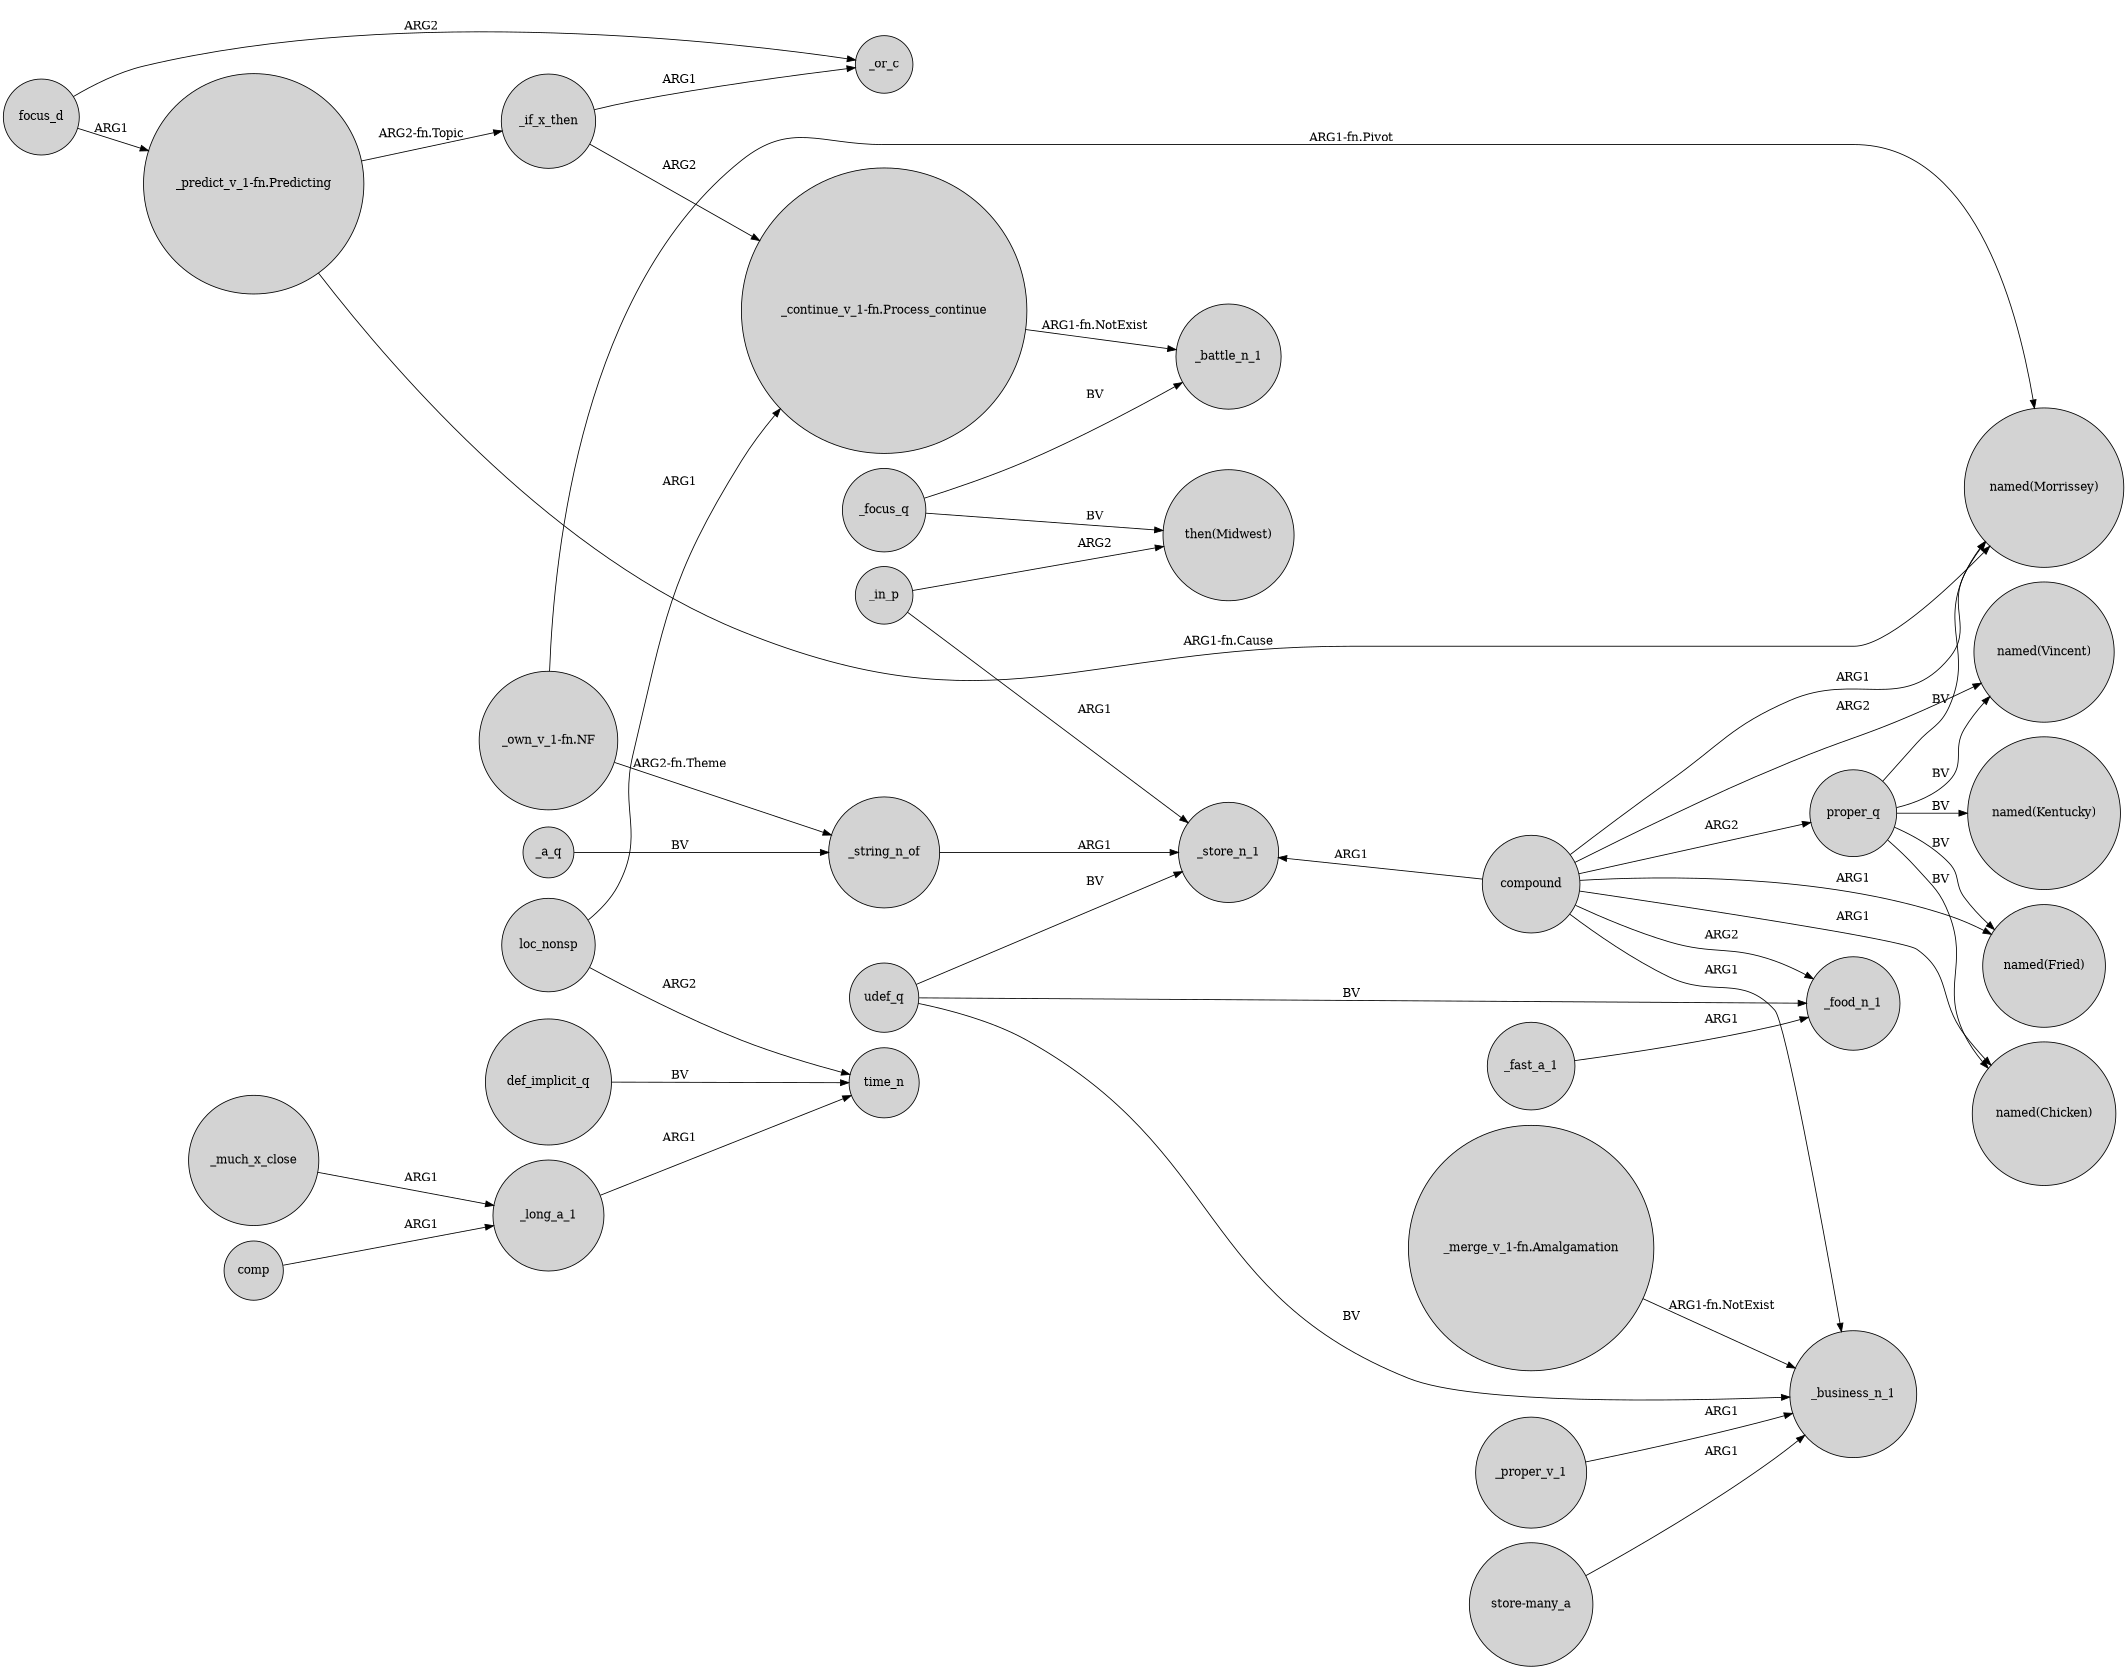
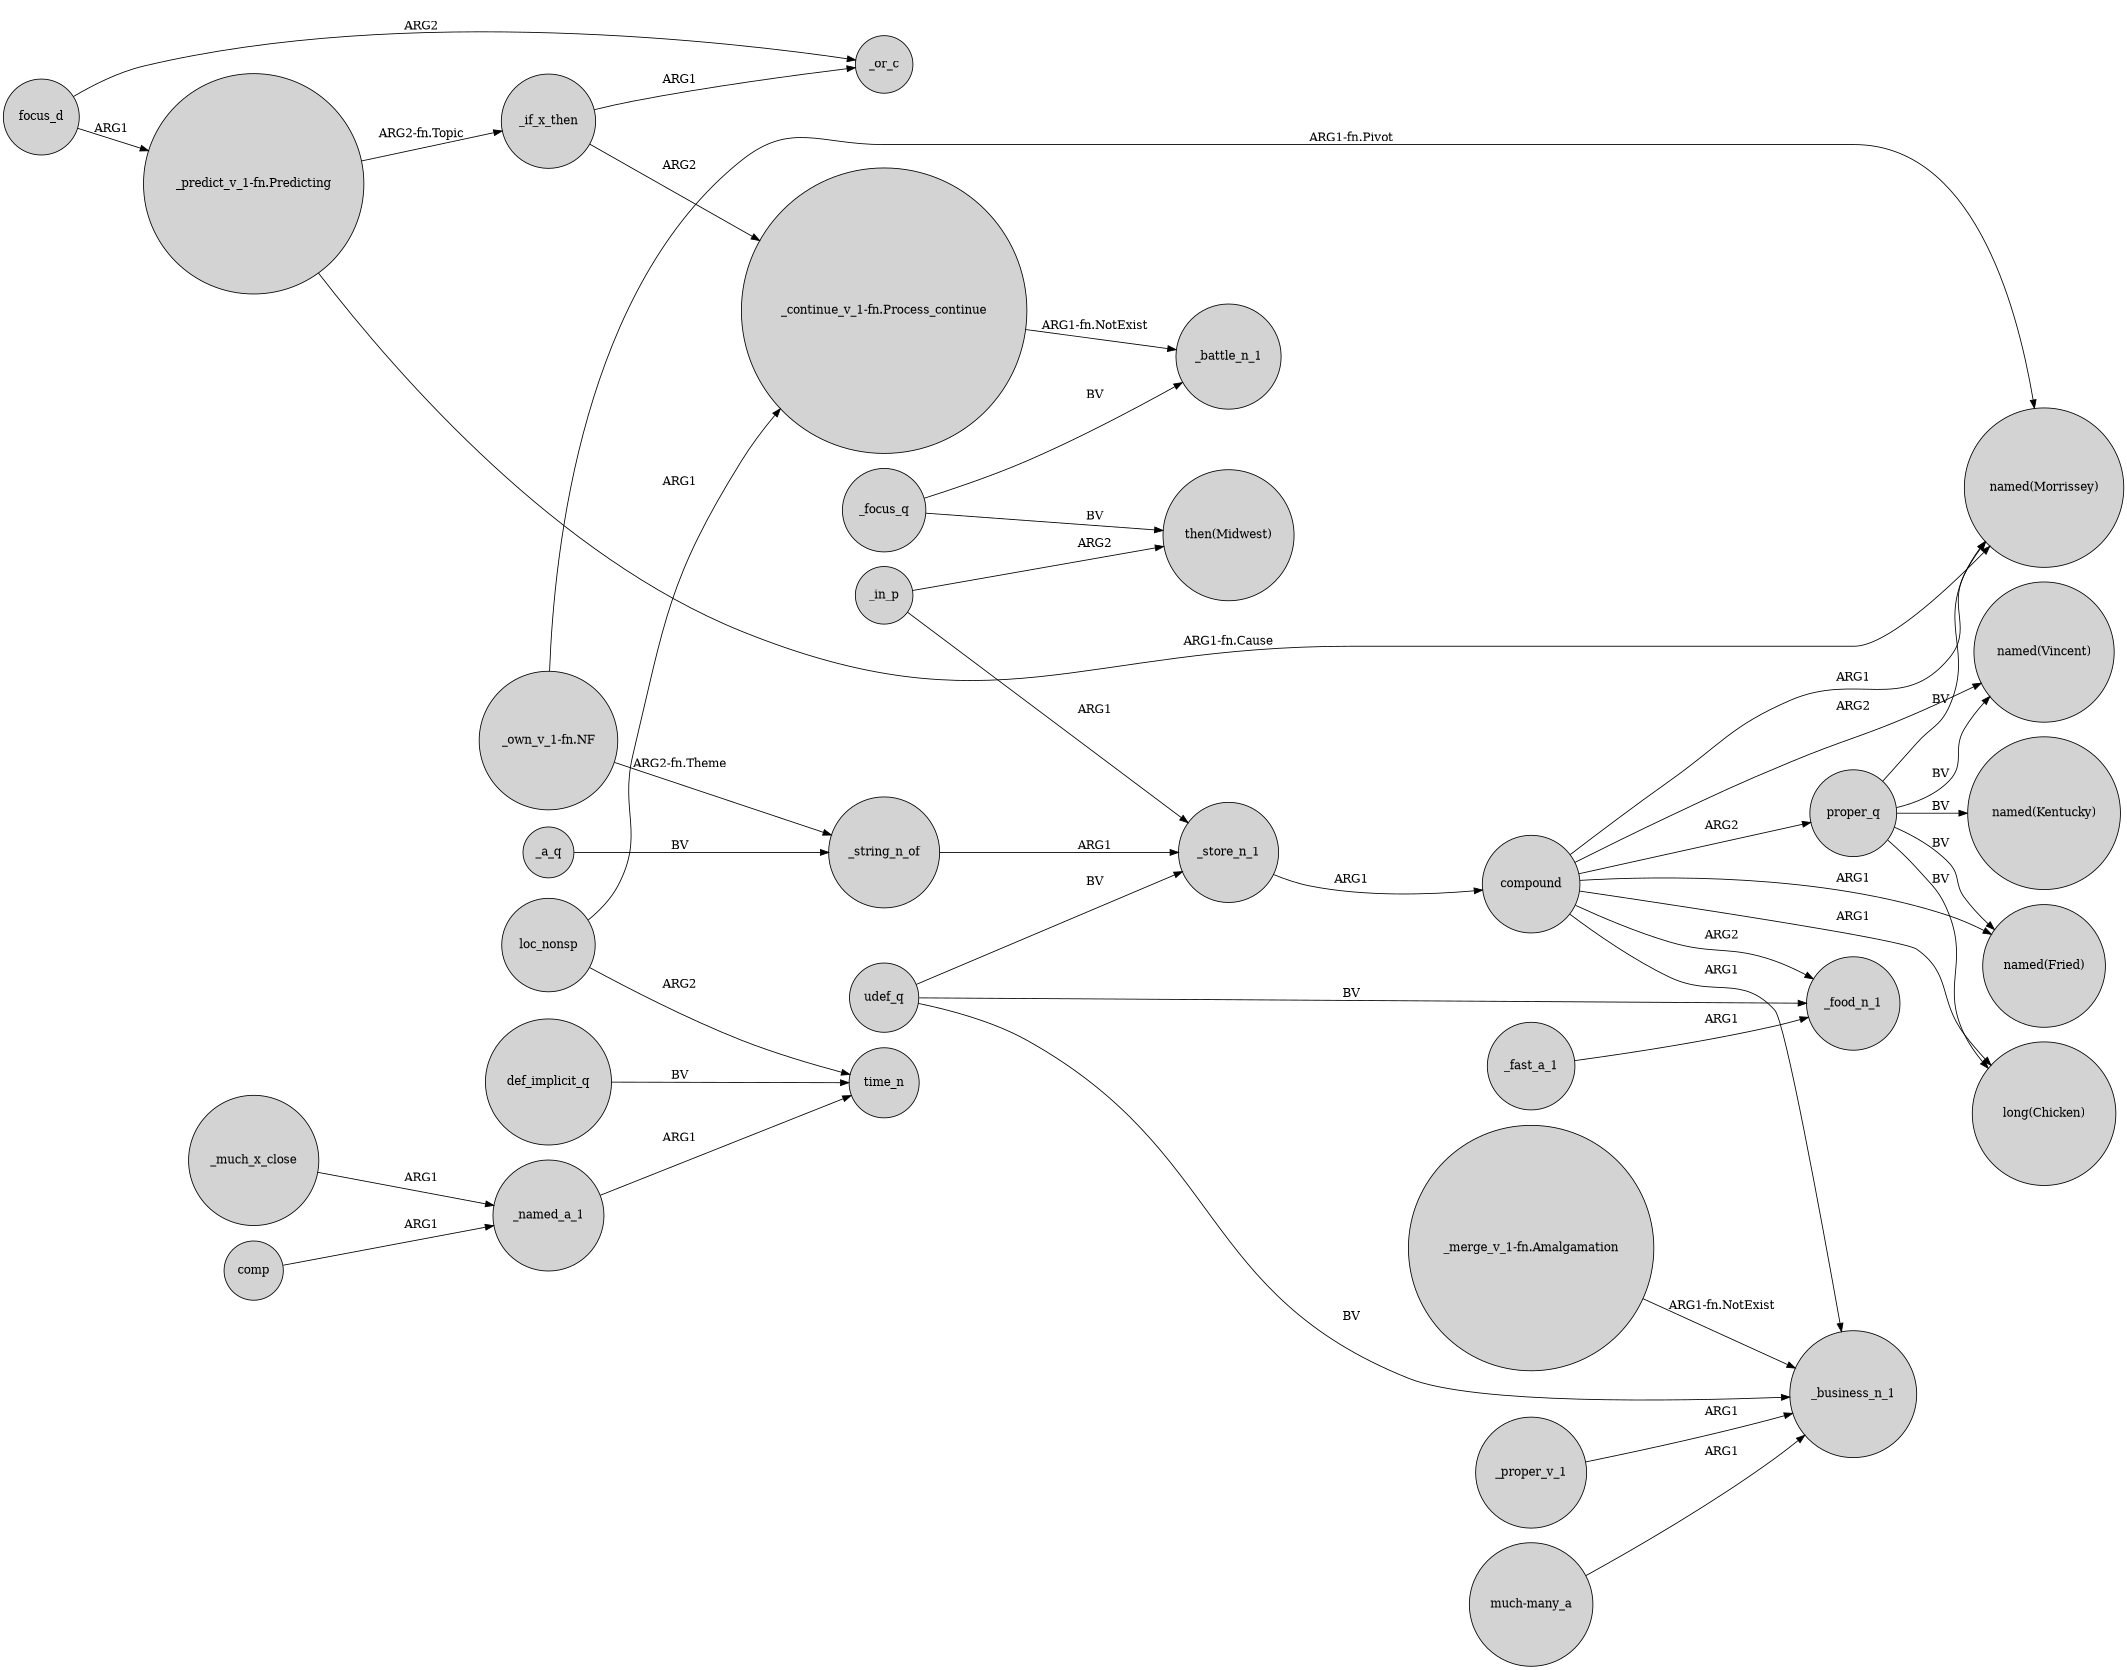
(1385, 869) -> (1373, 893)
(2044, 1114) -> (2044, 1114)
(548, 1216) -> (548, 1216)
(1531, 1605) -> (1531, 1605)
